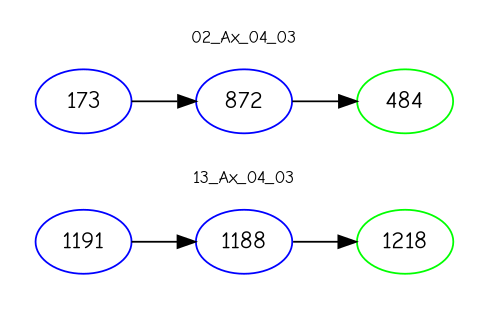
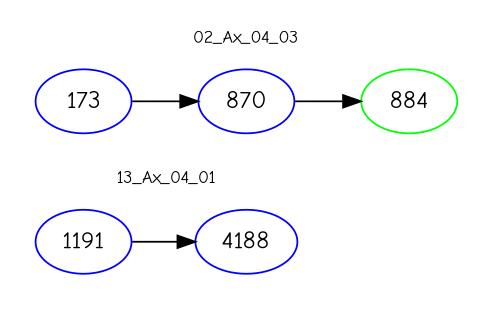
(244, 101) -> (246, 101)
(405, 101) -> (409, 101)
(245, 179) -> (166, 179)
(244, 242) -> (246, 242)
(405, 242) -> none
